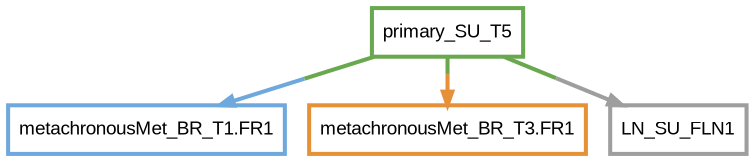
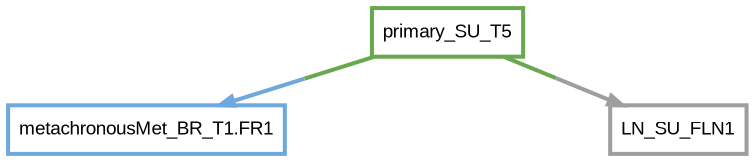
(448, 130) -> none
